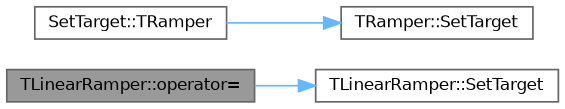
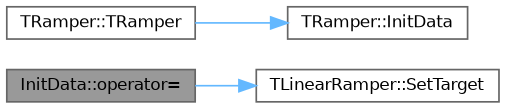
(131, 23) -> (101, 23)
(437, 23) -> (378, 23)
(131, 86) -> (101, 86)
